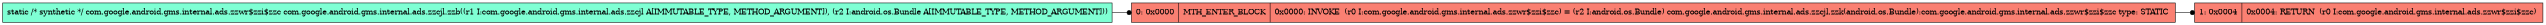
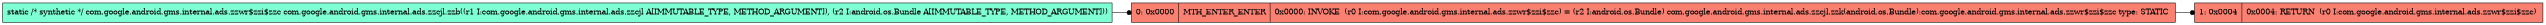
(1224, 12) -> (1224, 12)
